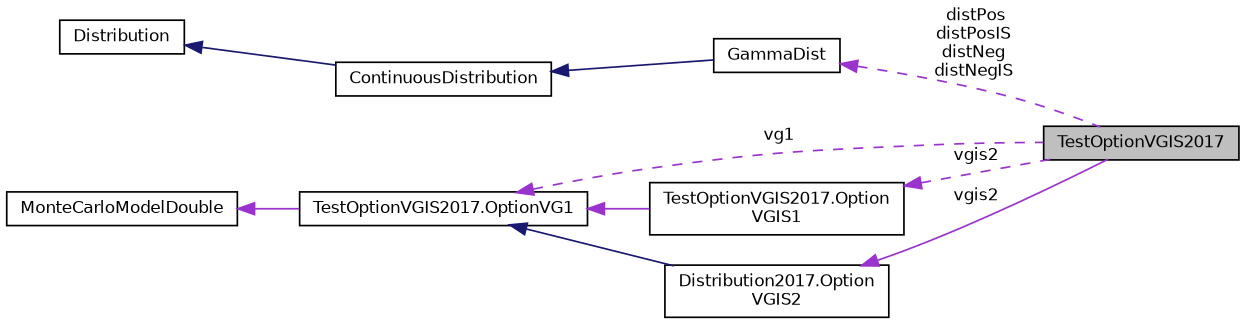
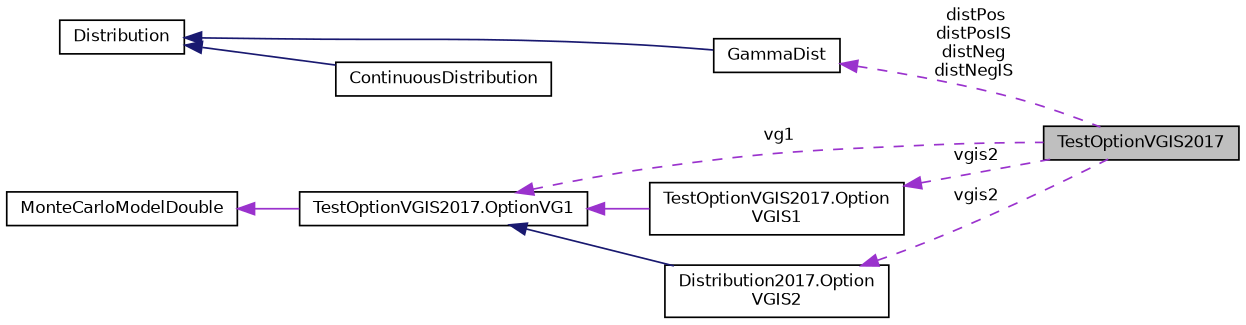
(641, 65) -> (458, 39)
(994, 213) -> (994, 213)
